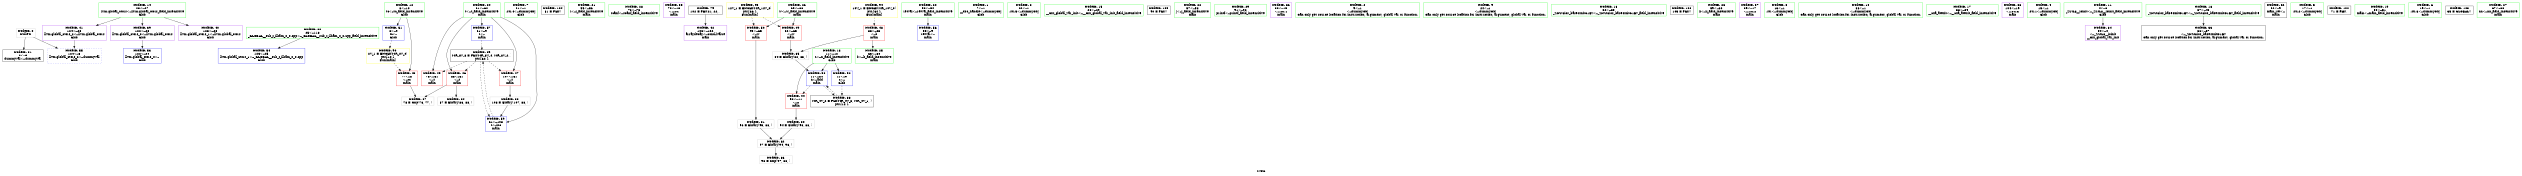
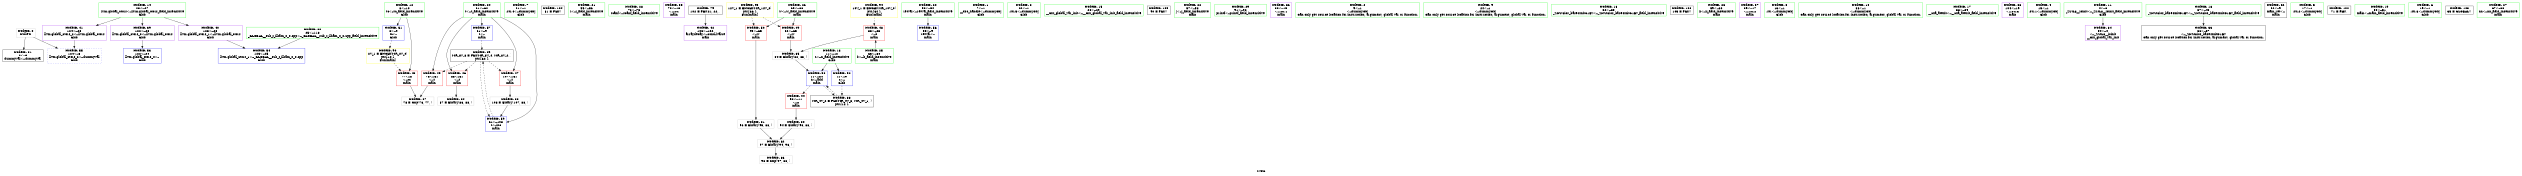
(873, 43) -> (876, 45)
none -> (235, 44)
(802, 75) -> none
(437, 90) -> (424, 91)
